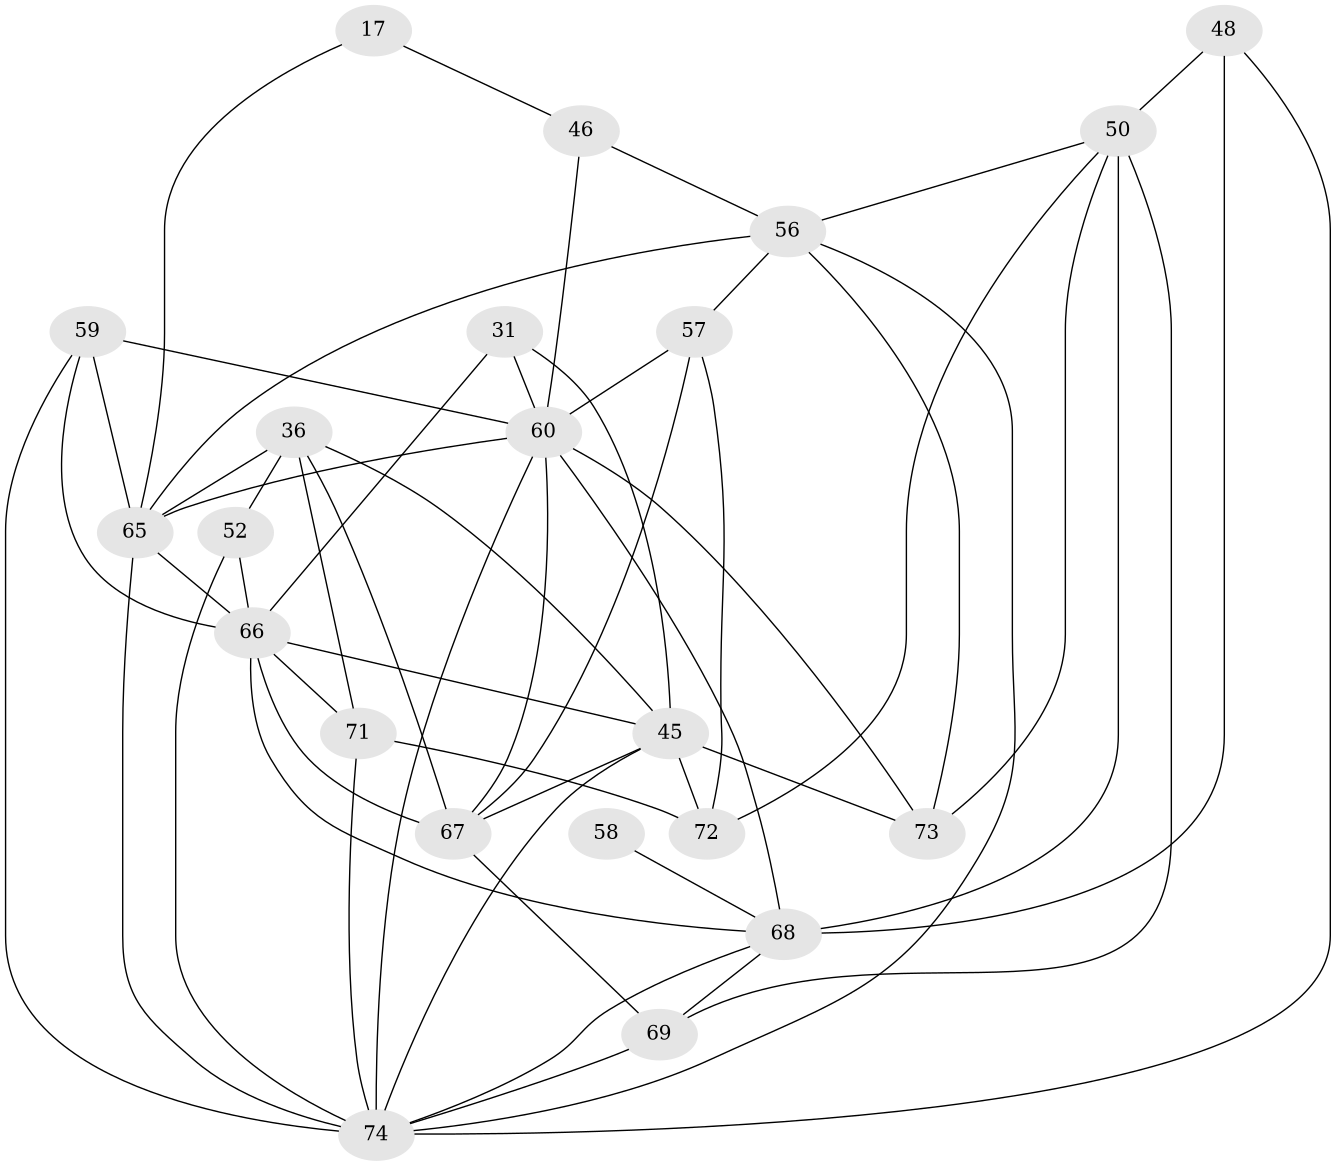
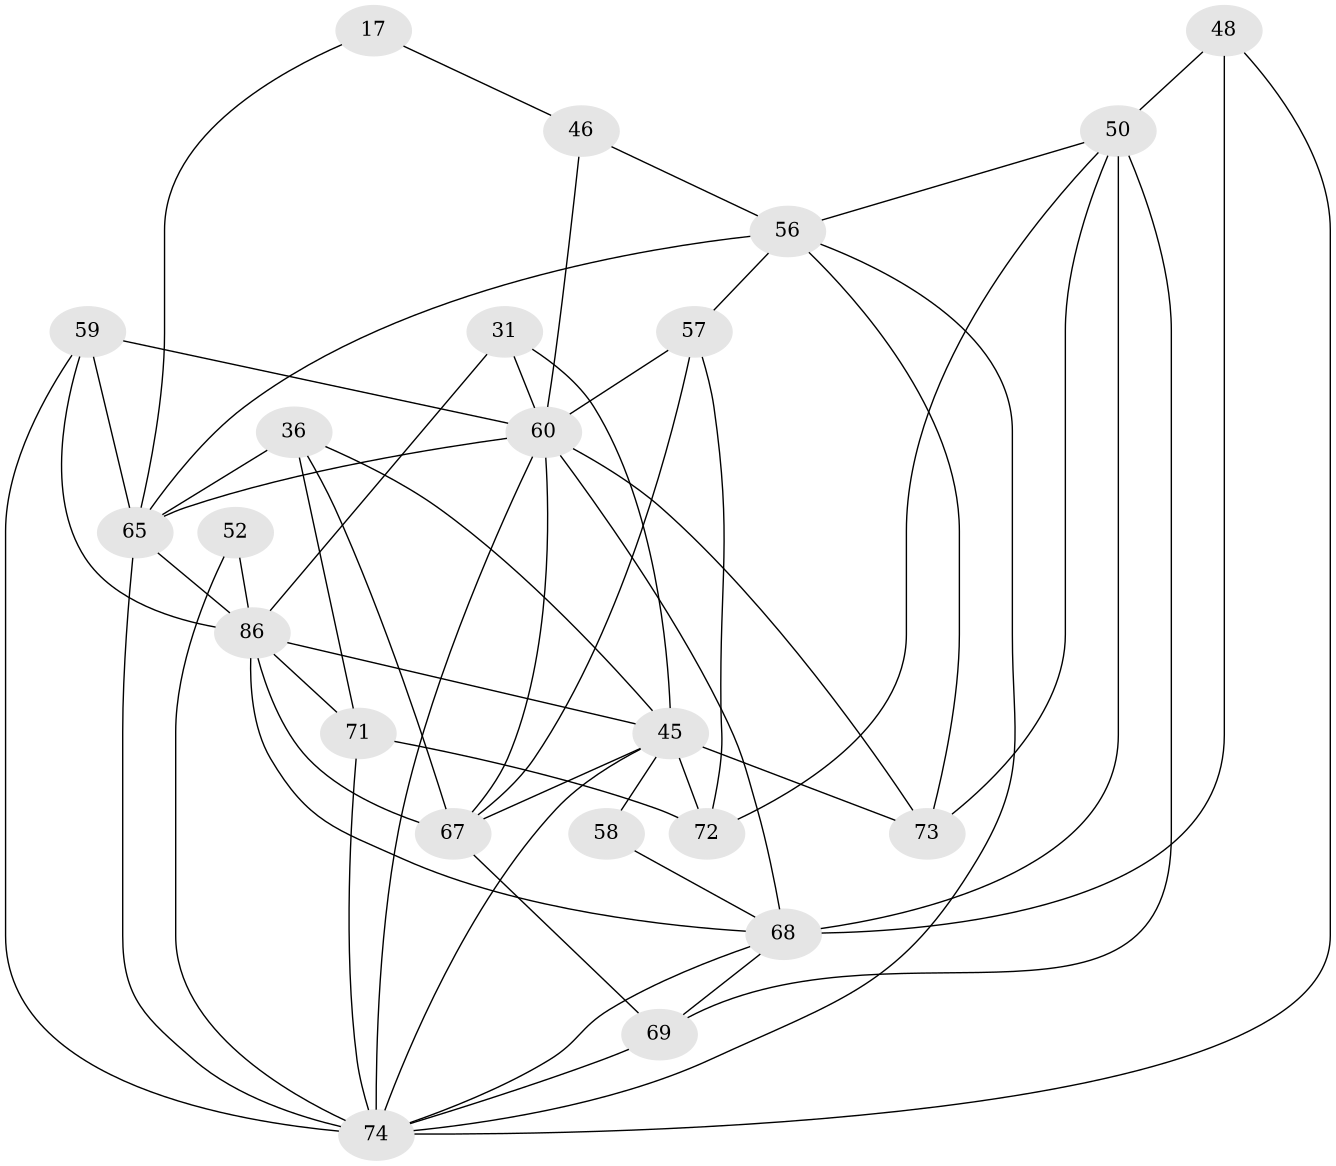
(270, 474) -> none
(252, 633) -> (252, 633)
none -> (639, 784)
